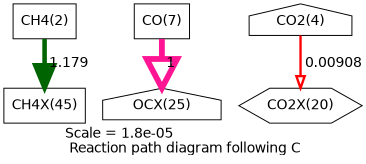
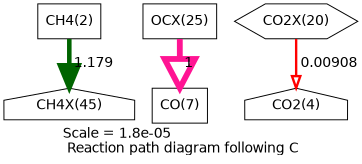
(162, 49) -> (180, 49)
(301, 56) -> (296, 57)
(45, 106) -> (69, 106)
(162, 106) -> (180, 21)
